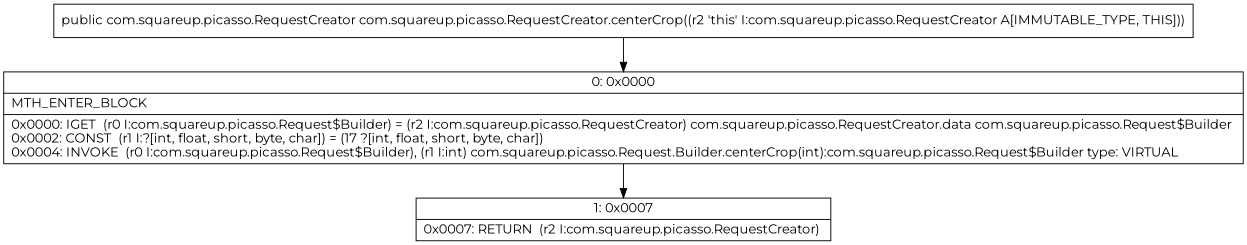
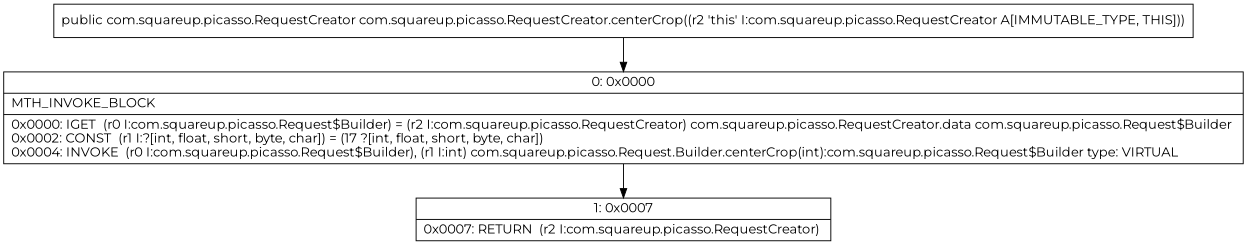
(79, 103) -> (84, 103)
